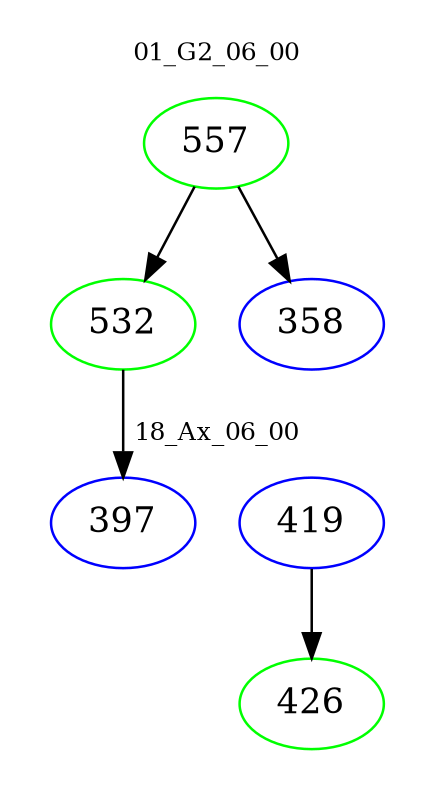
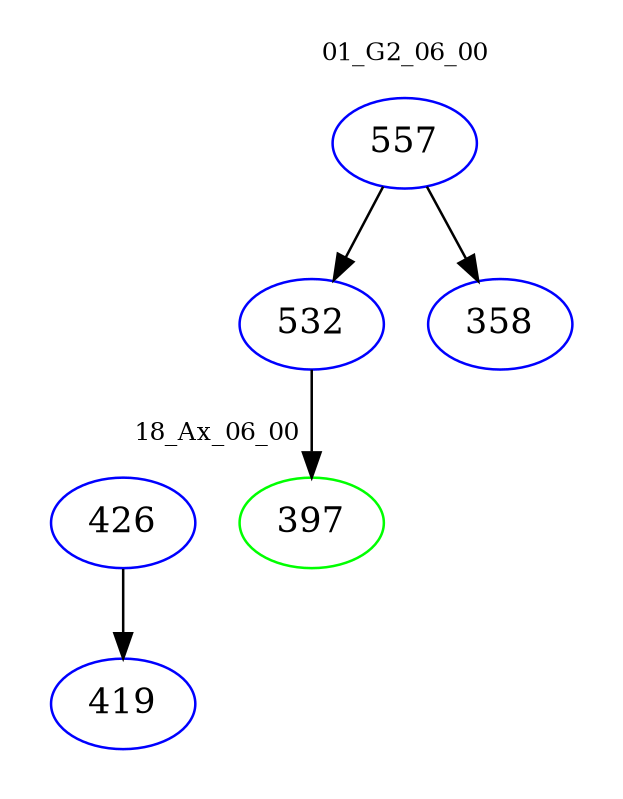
(216, 143) -> (405, 143)
(123, 324) -> (312, 324)
(123, 523) -> (312, 523)
(312, 601) -> (123, 601)
(312, 704) -> (123, 523)
